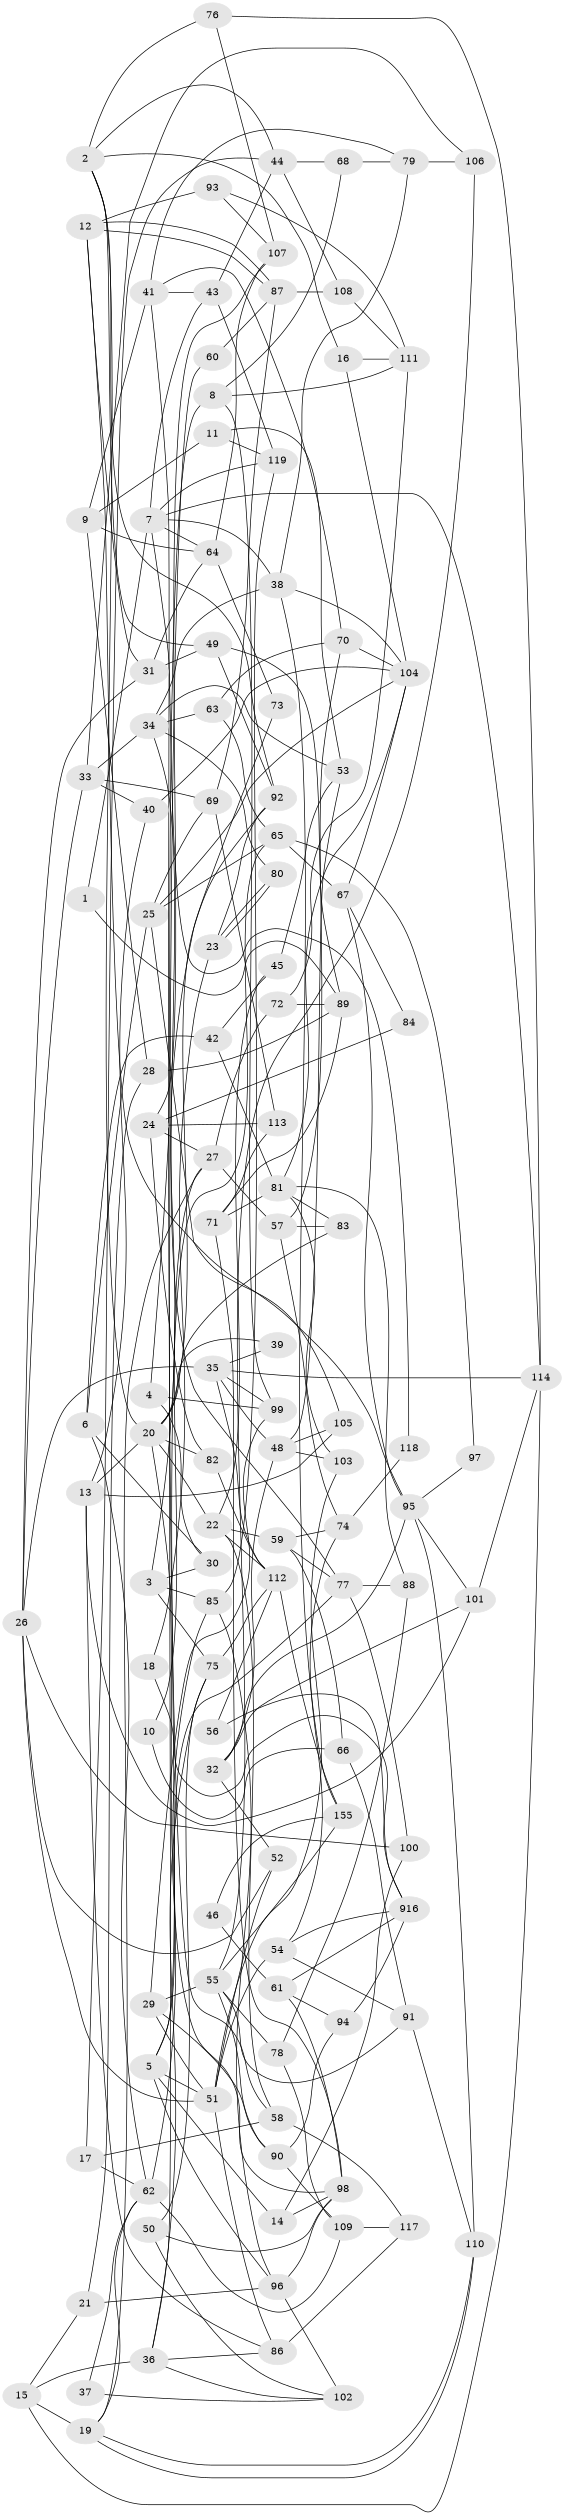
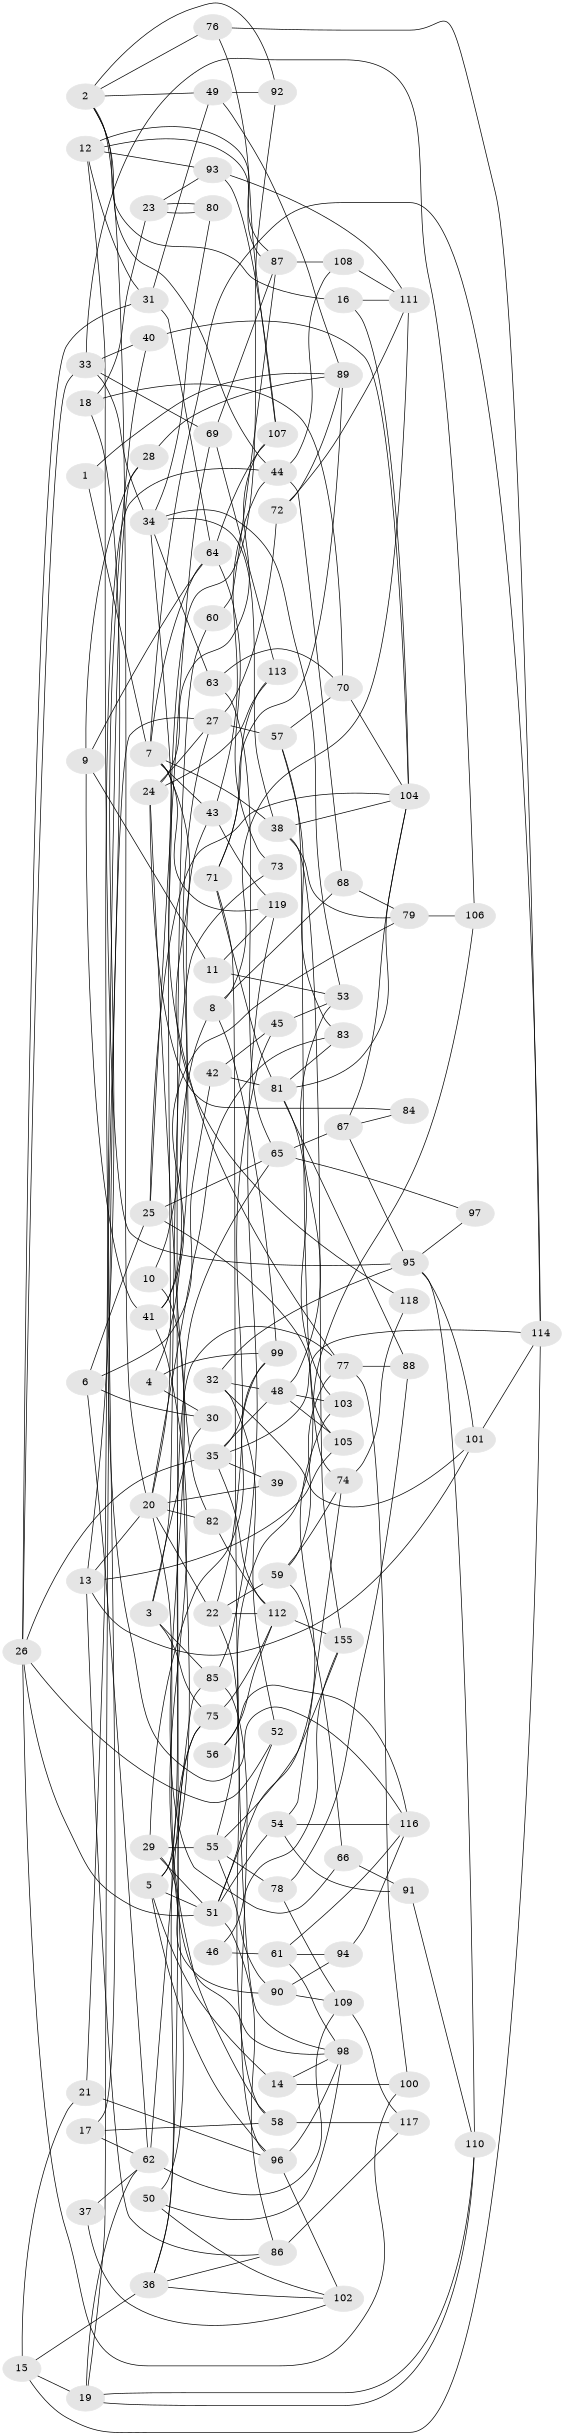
(293, 411) -> (314, 443)
(239, 870) -> (177, 192)
(409, 1909) -> (409, 1824)
(283, 2082) -> none
